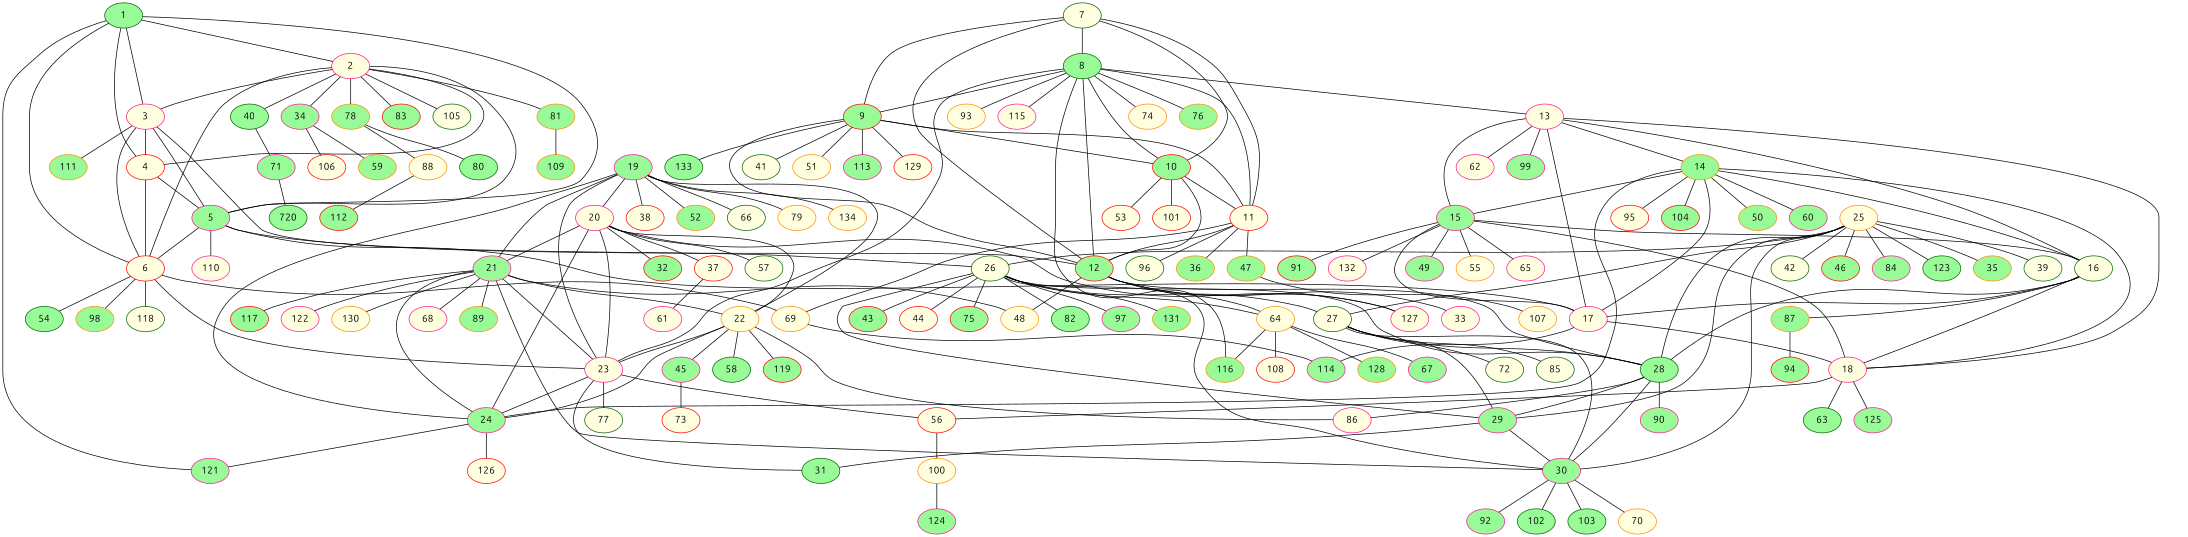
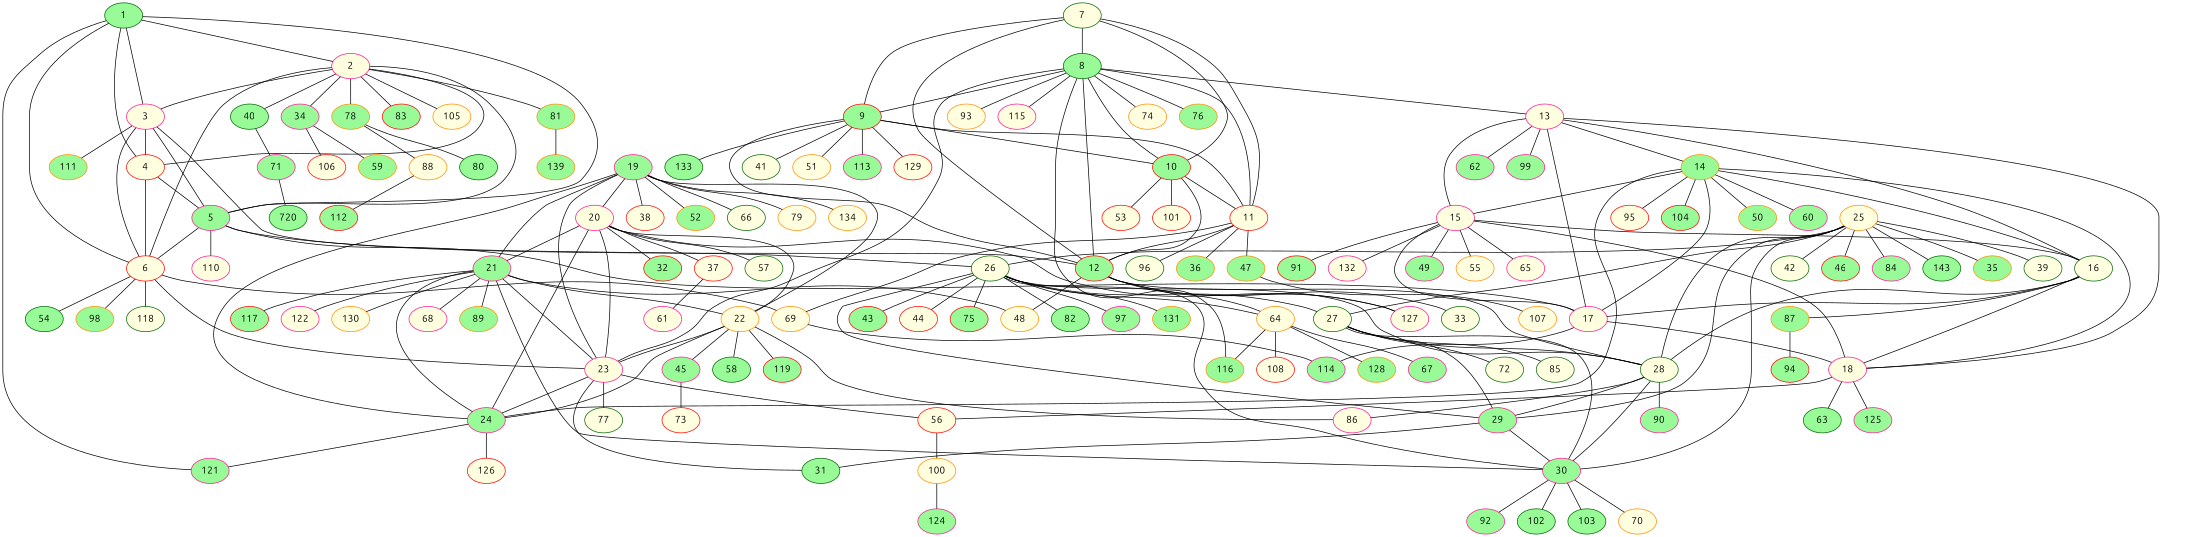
(452, 117) -> (452, 117)
(556, 167) -> (556, 167)
(1475, 167) -> (1475, 167)
(1455, 218) -> (1455, 218)
(1942, 268) -> (1942, 268)
(1460, 319) -> (1460, 319)
(1659, 370) -> (1659, 370)
